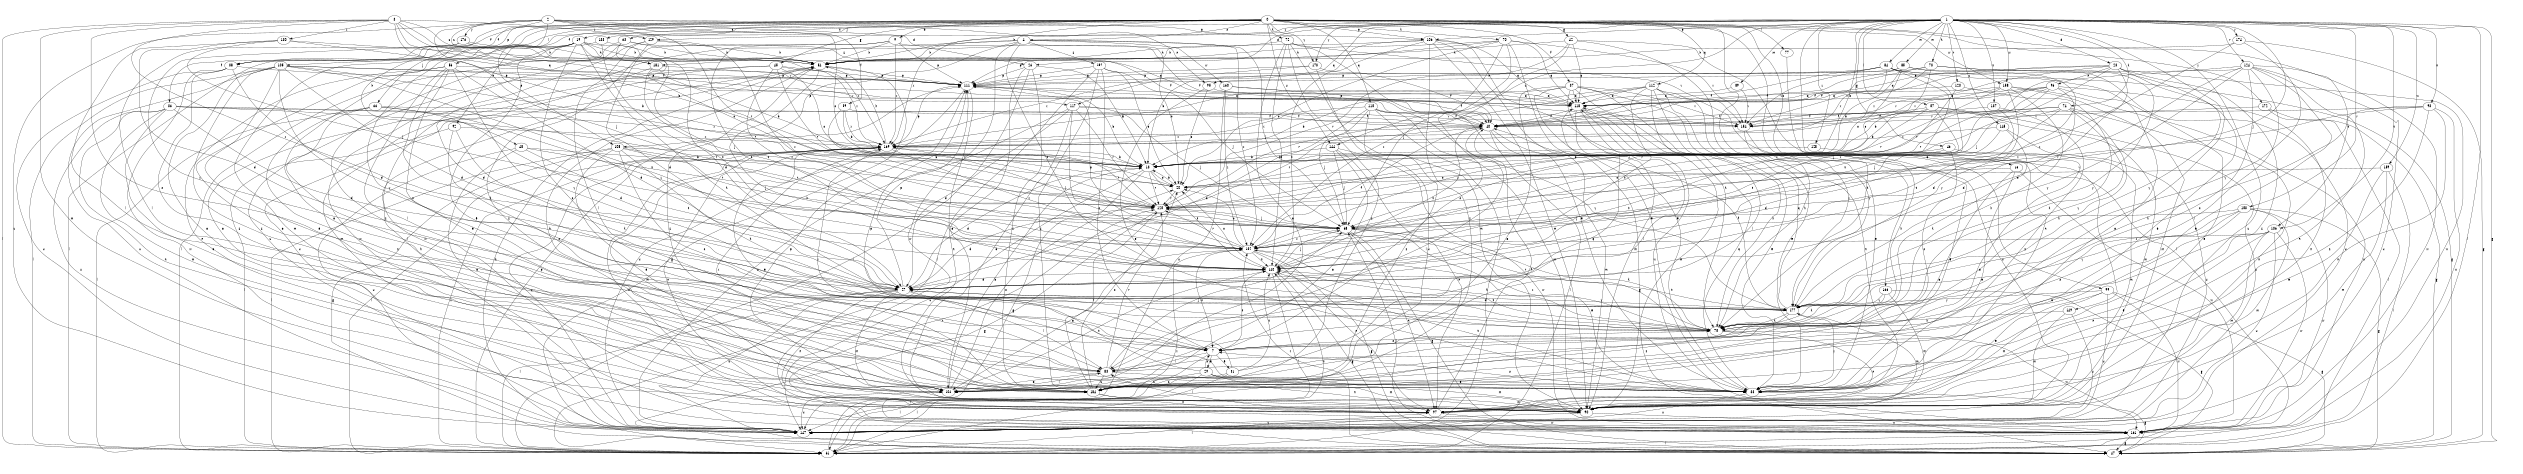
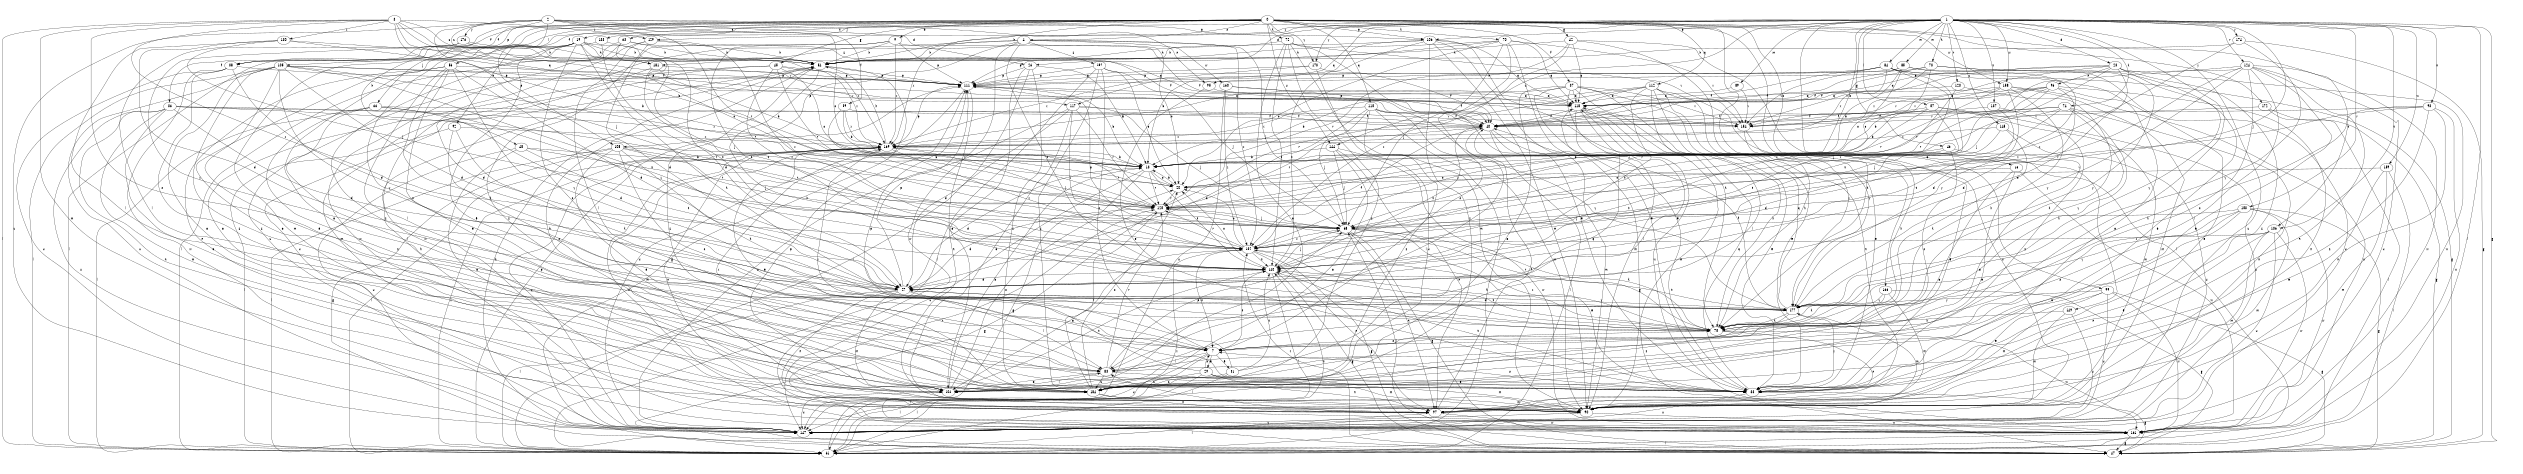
(1787, 53) -> none
(1192, 133) -> none
(1814, 147) -> none
(1198, 300) -> (1198, 300)
(722, 364) -> (1008, 400)
